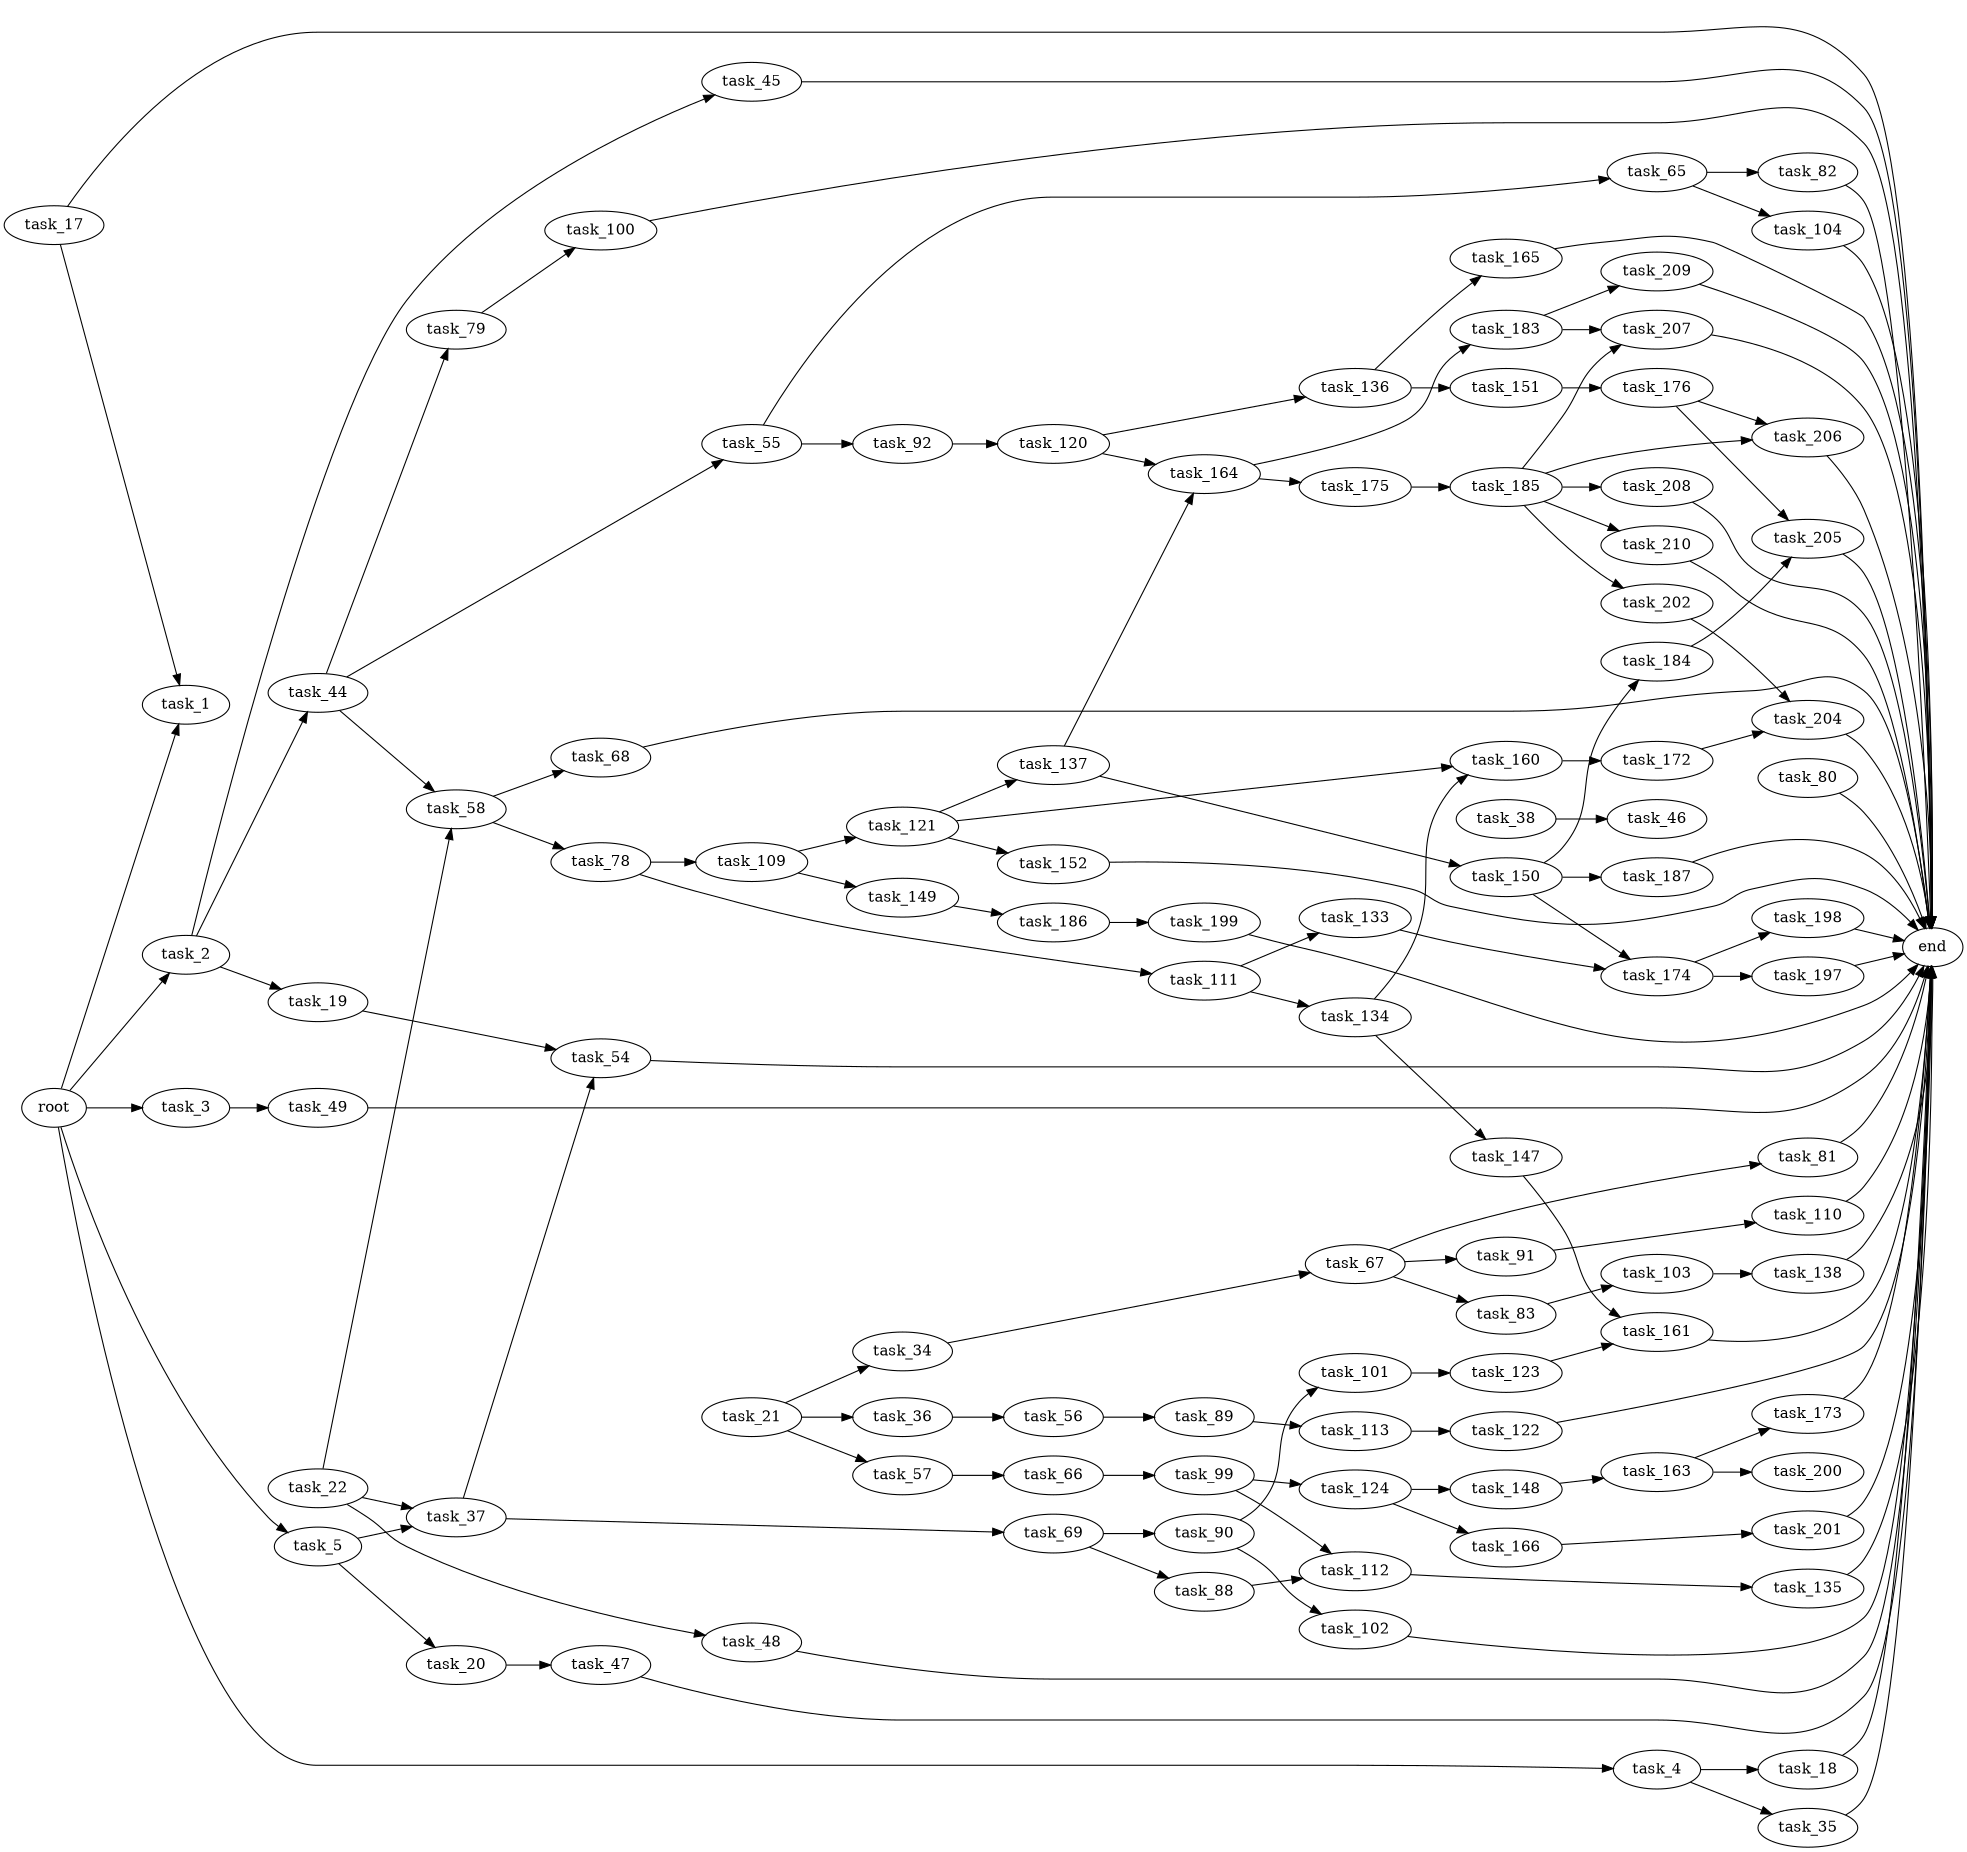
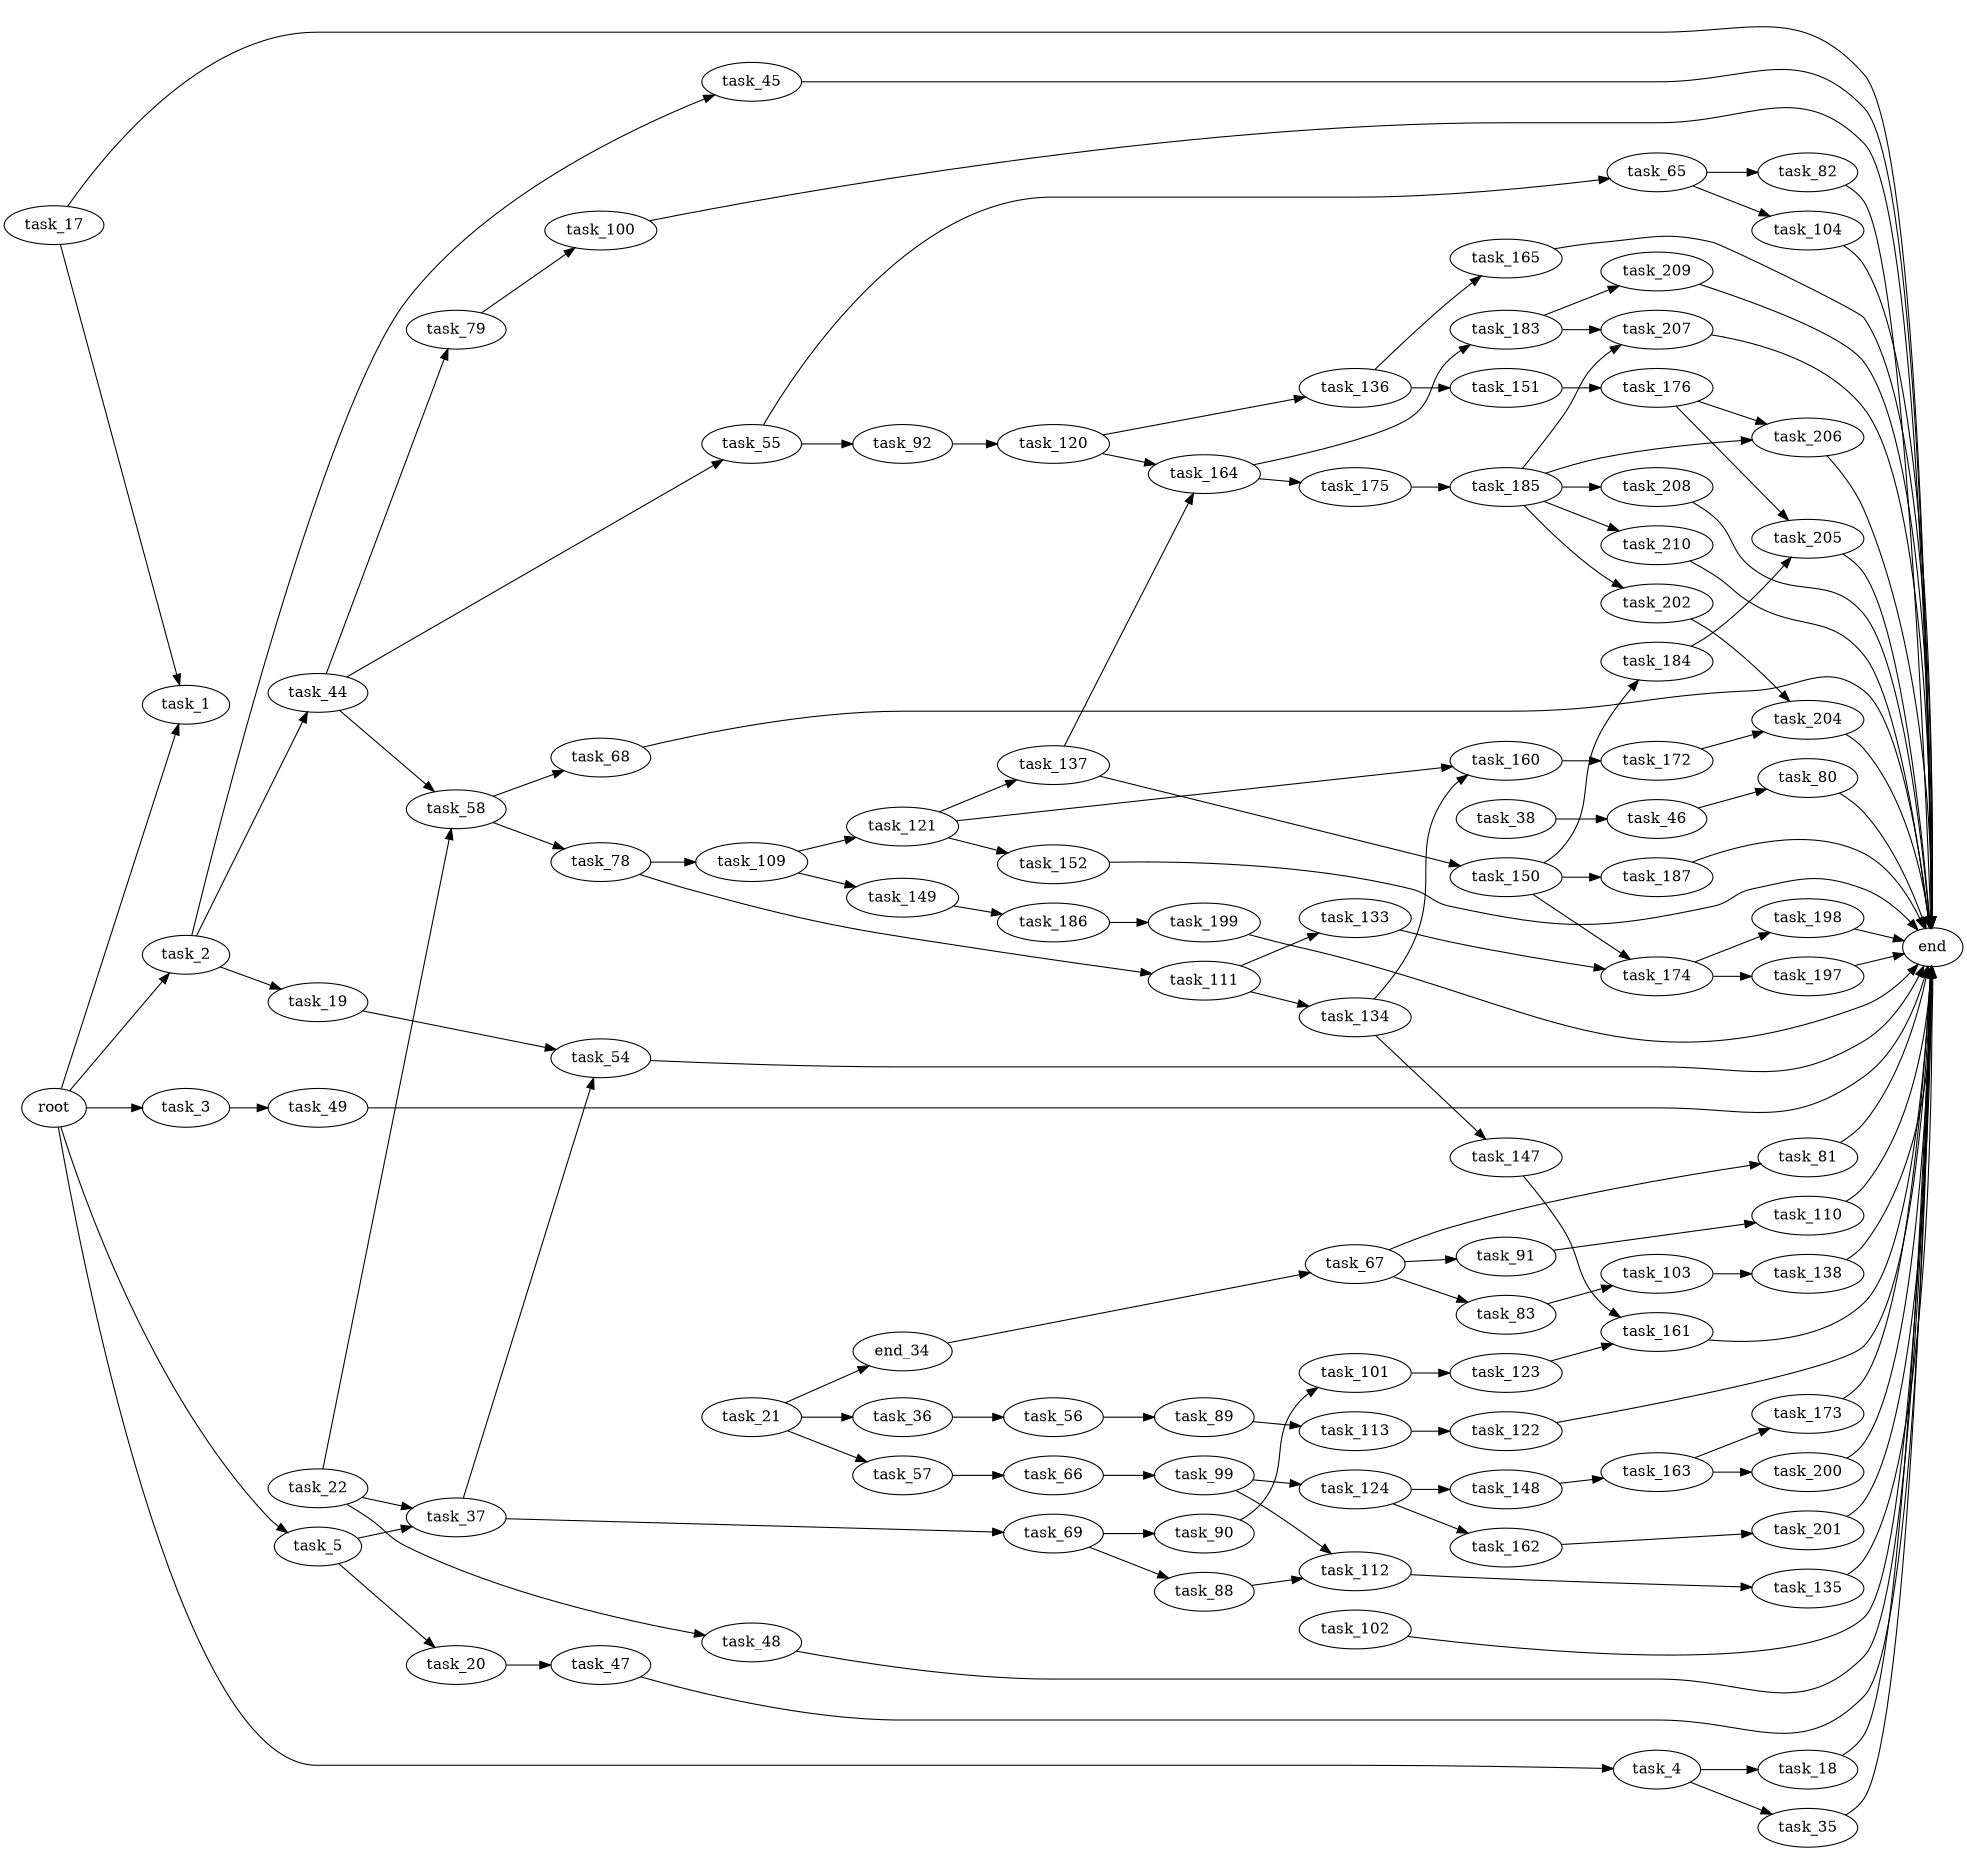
none -> (1727, 800)
none -> (1911, 1262)
(903, 1351) -> (903, 1351)
(1506, 1548) -> (1506, 1548)
(1274, 1575) -> none
